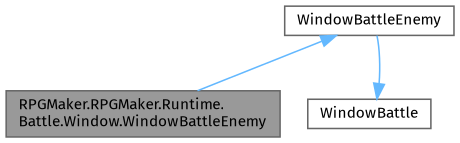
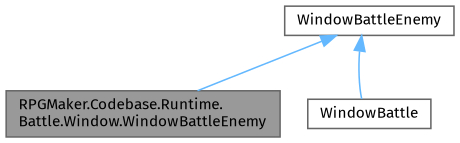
(380, 59) -> (359, 75)
(143, 114) -> (143, 114)
